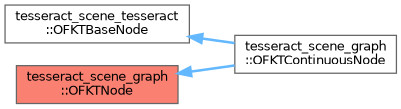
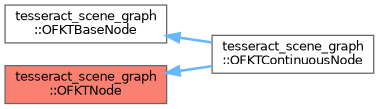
(97, 24) -> (86, 24)
